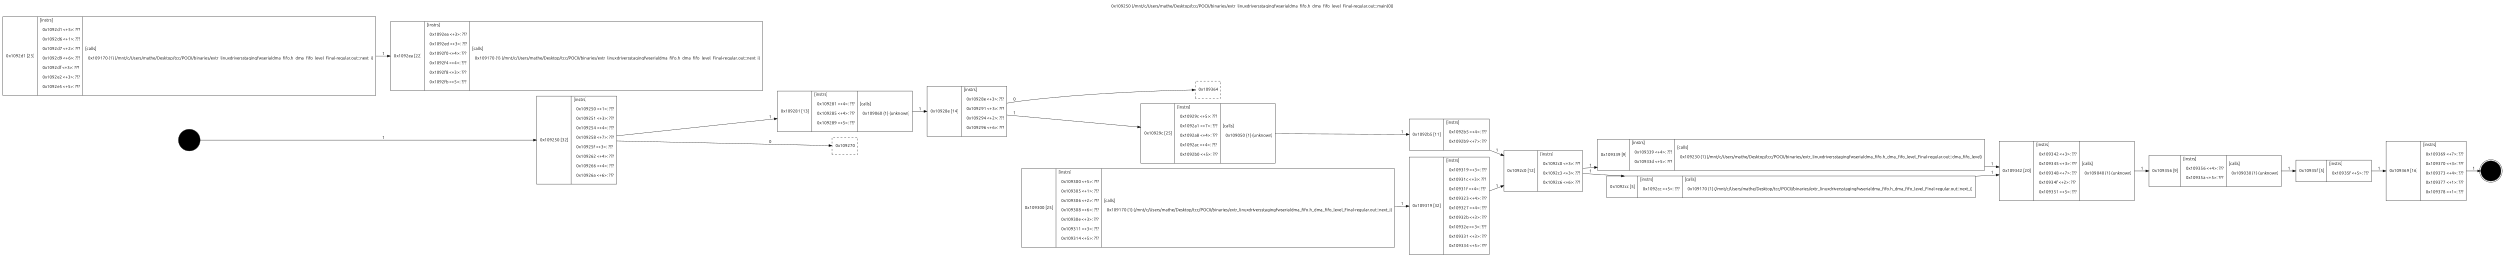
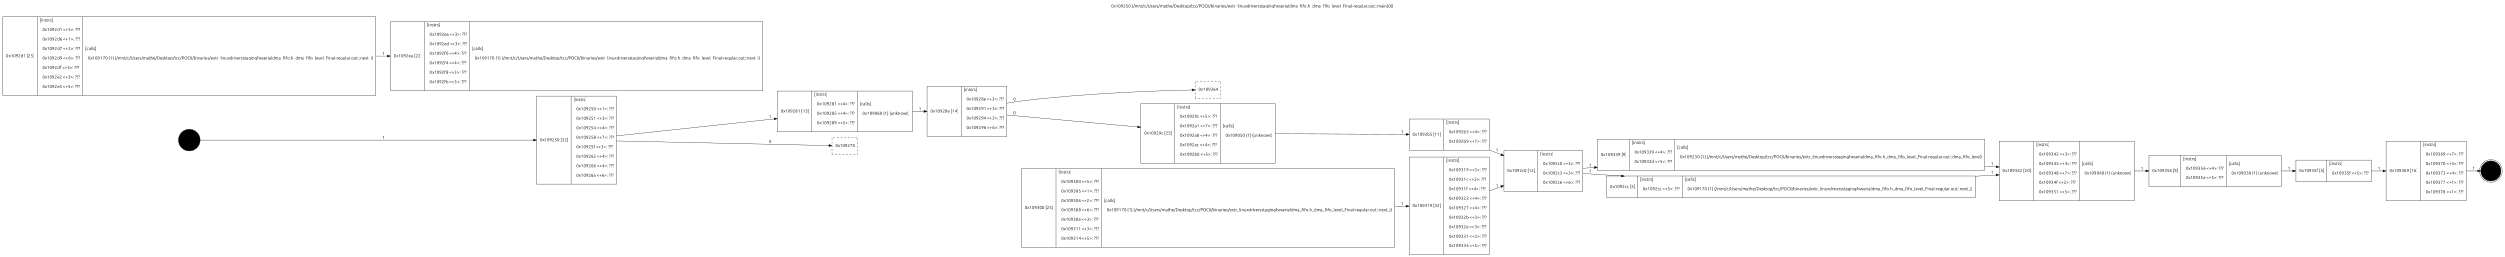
(1014, 113) -> (1014, 113)
